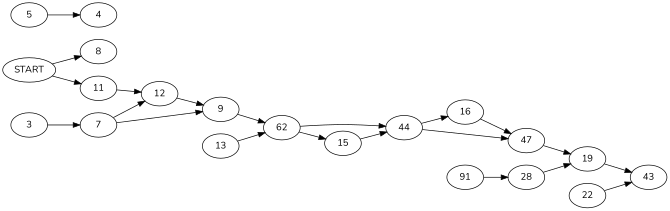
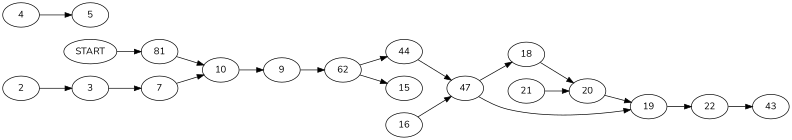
(60, 15) -> (52, 15)
(98, 52) -> none
none -> (526, 54)
none -> (21, 88)
(98, 88) -> (160, 52)
(160, 94) -> (221, 70)
(156, 118) -> none
(431, 121) -> none
(370, 136) -> none
(221, 146) -> none
(615, 167) -> (676, 107)
(465, 177) -> (526, 91)
(526, 177) -> (587, 91)
